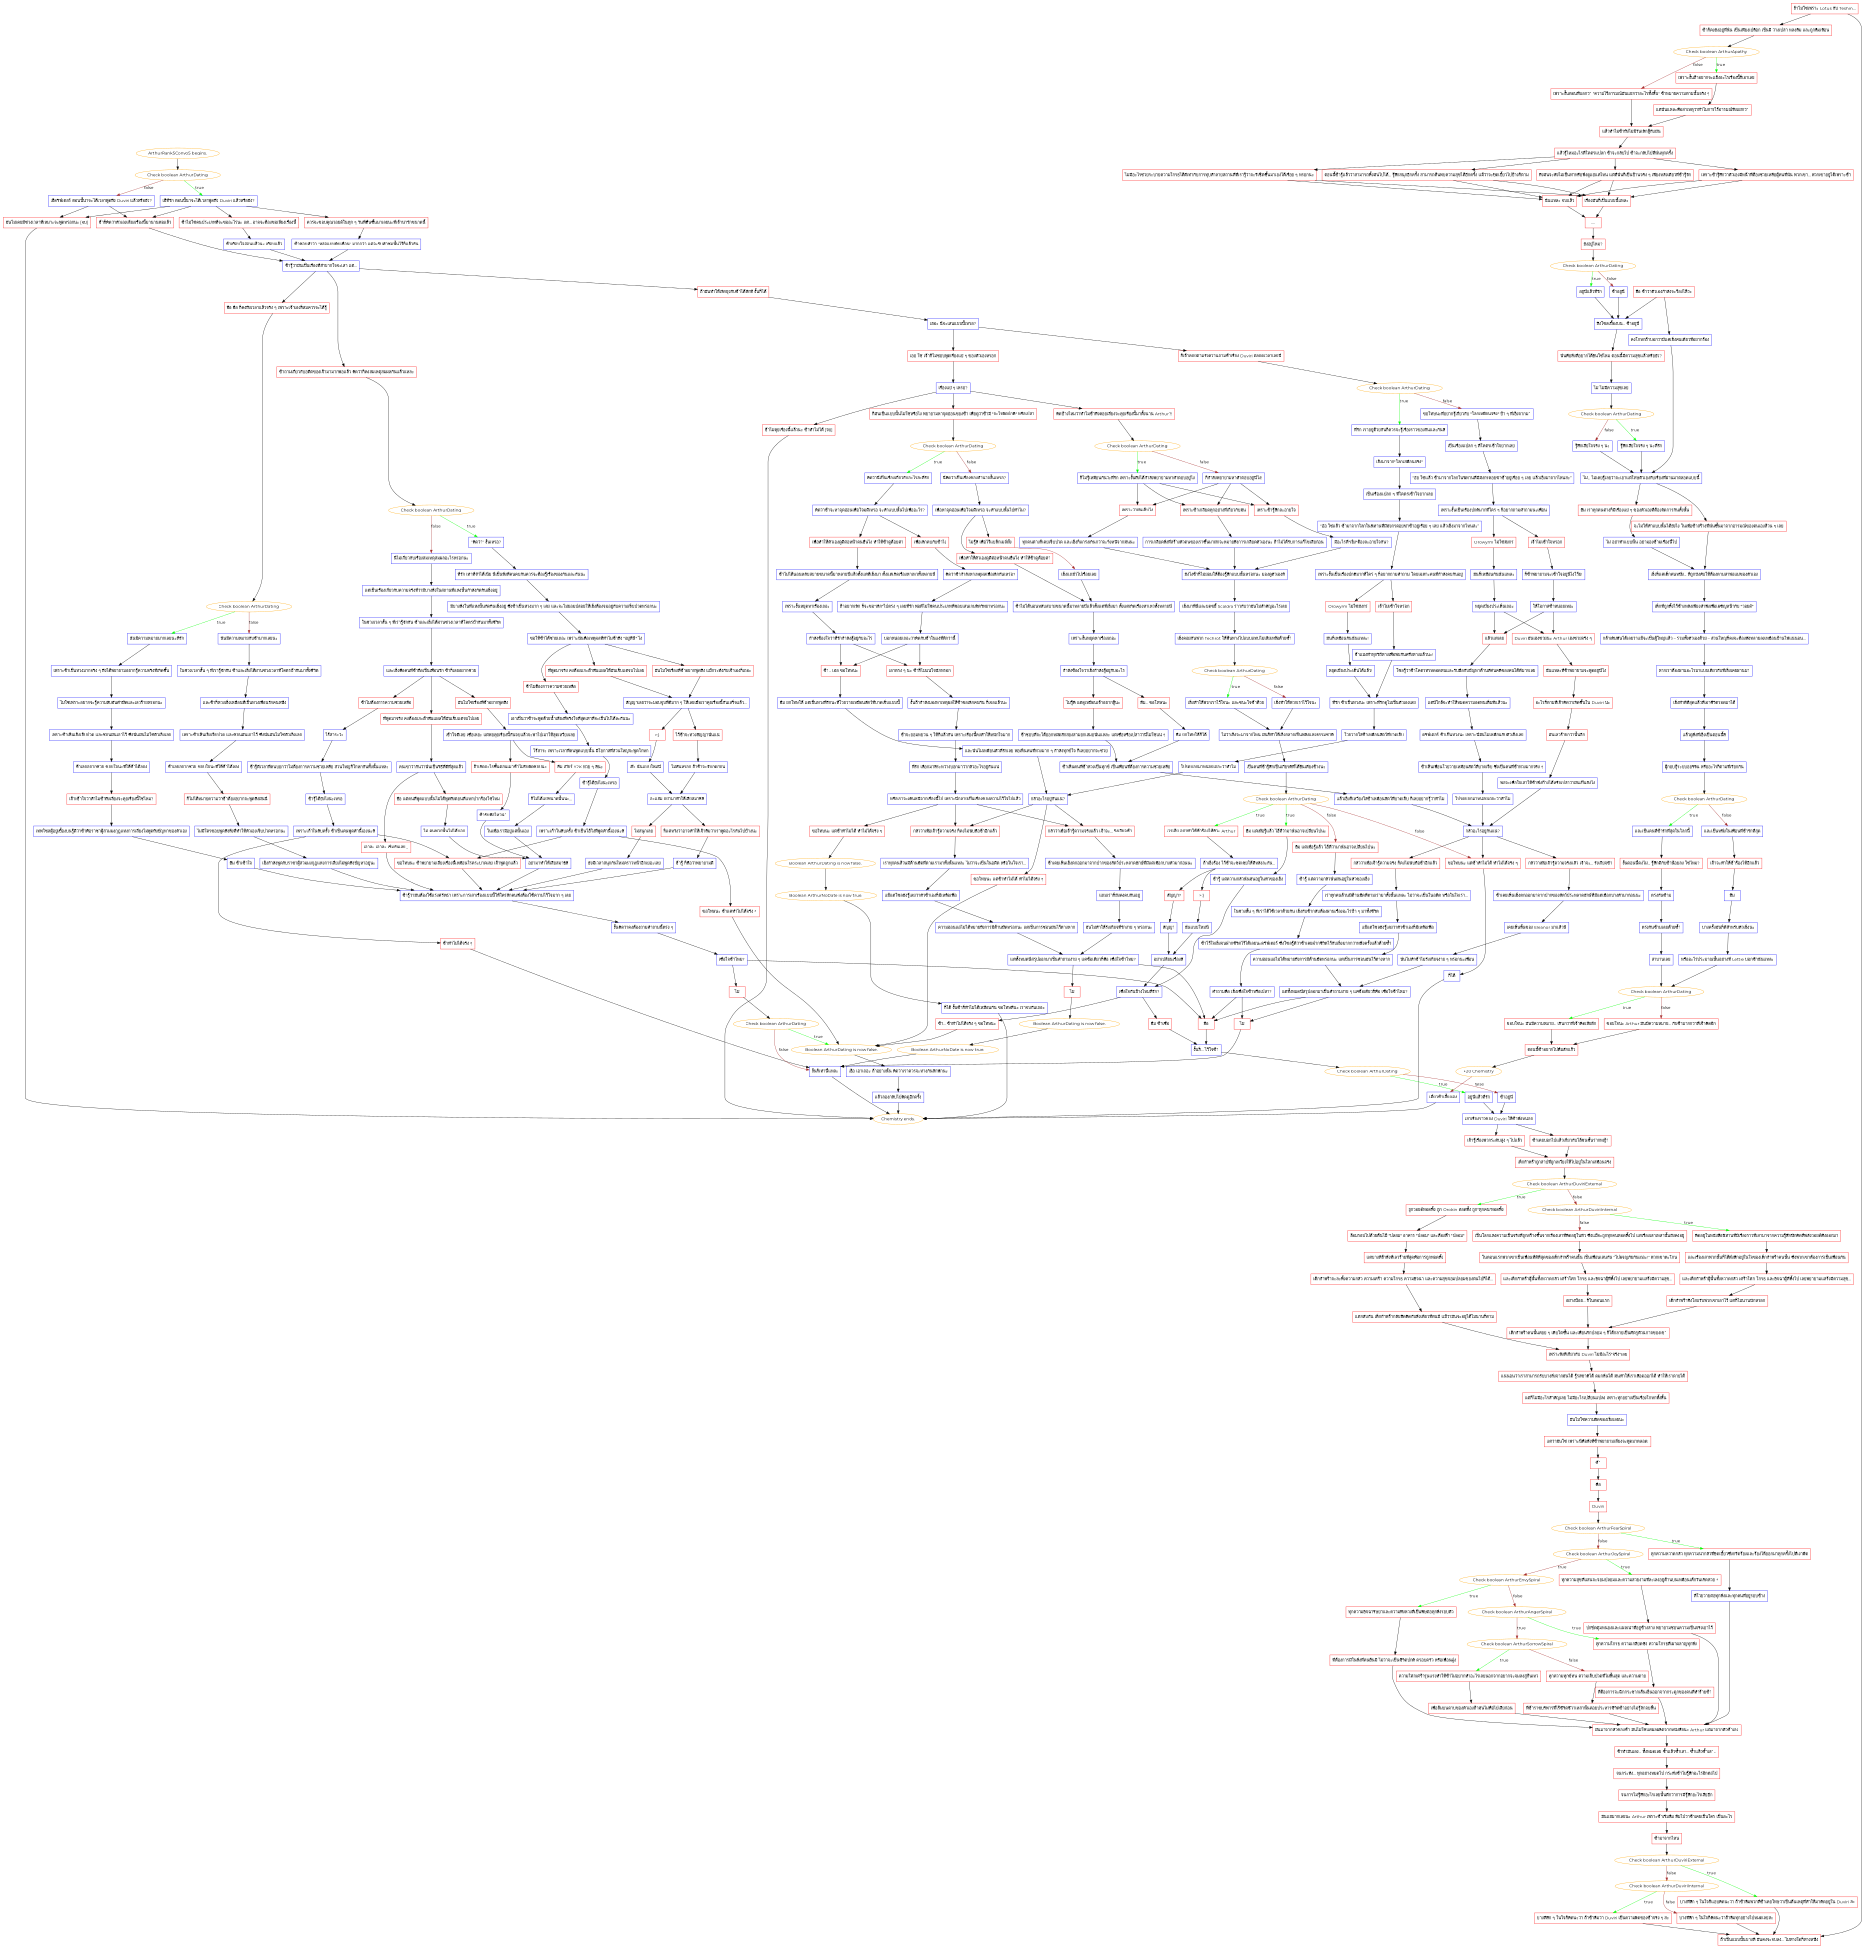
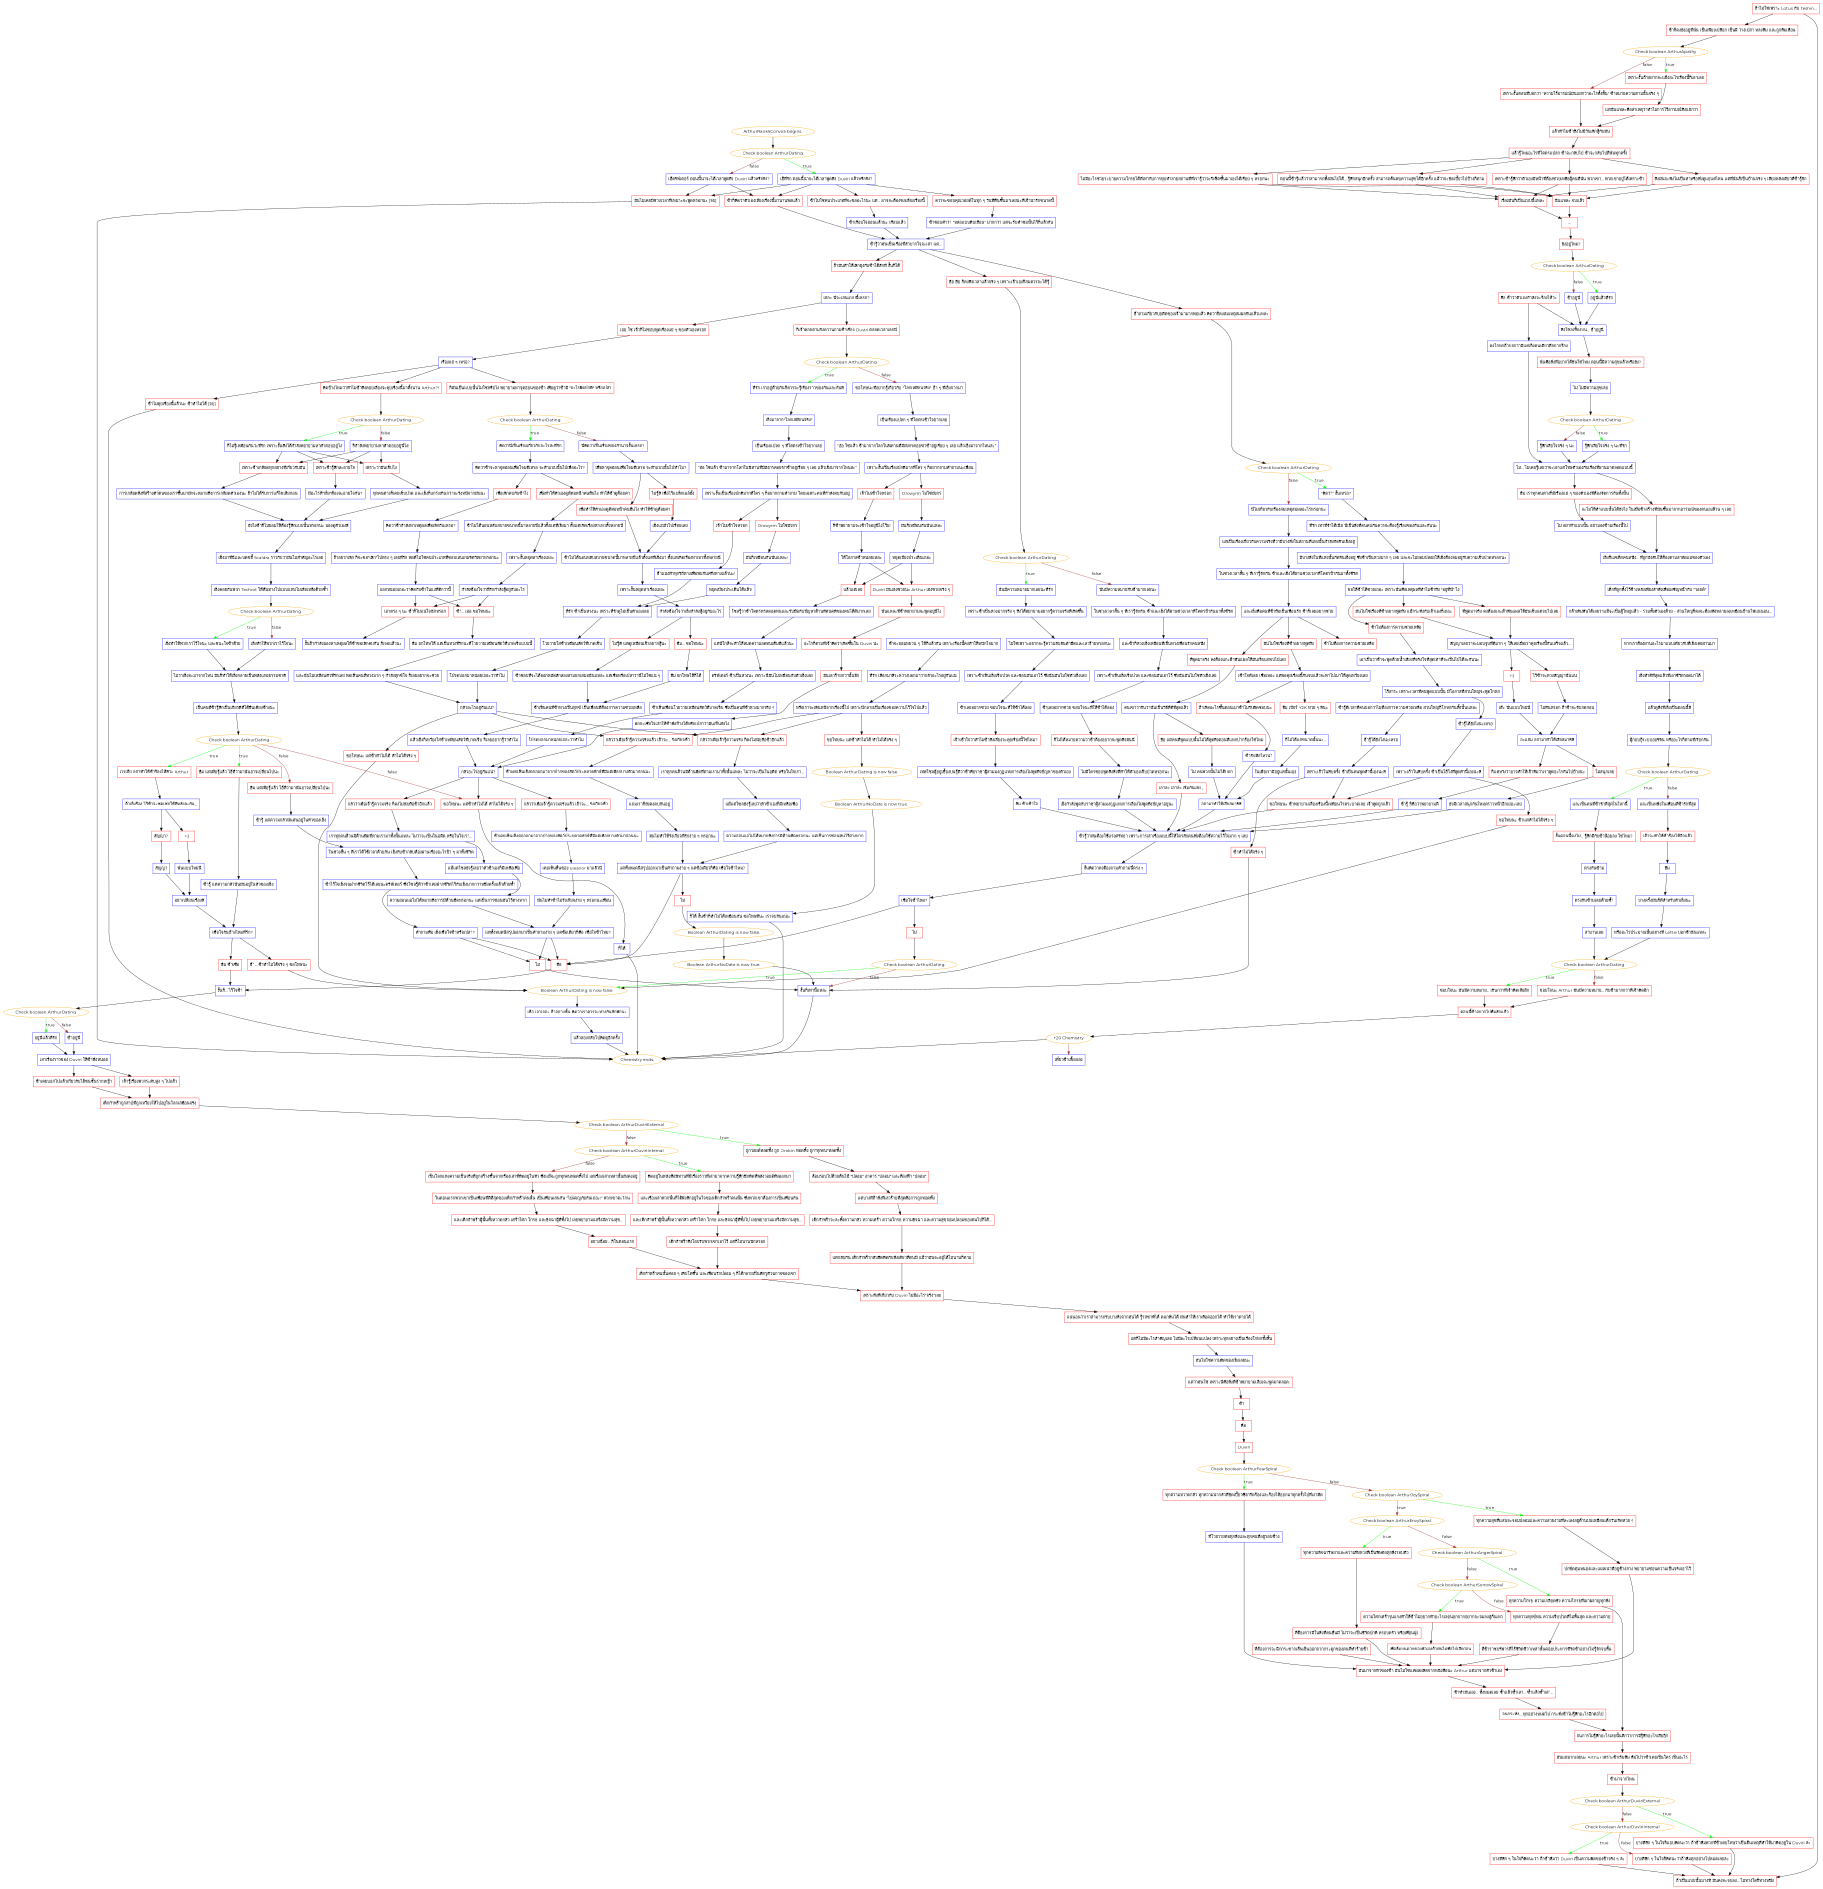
(1046, 550) -> (674, 508)
(957, 717) -> none
(335, 735) -> none
(1182, 1116) -> (856, 1049)
(1521, 1628) -> (1472, 1569)
(1650, 1667) -> (1622, 1661)
